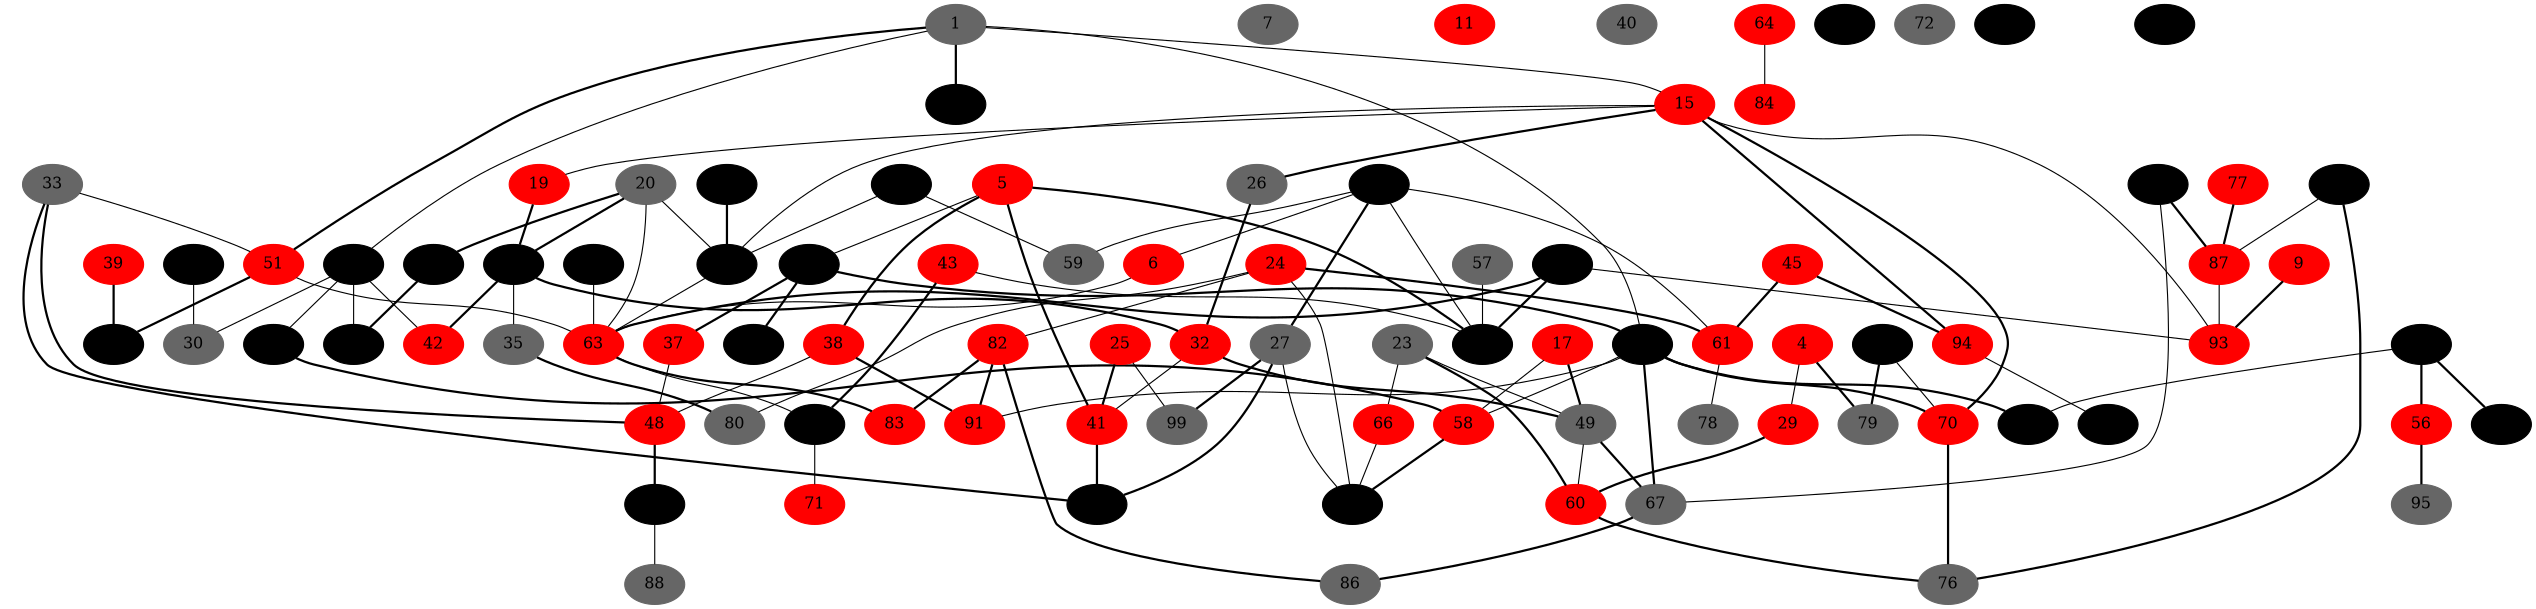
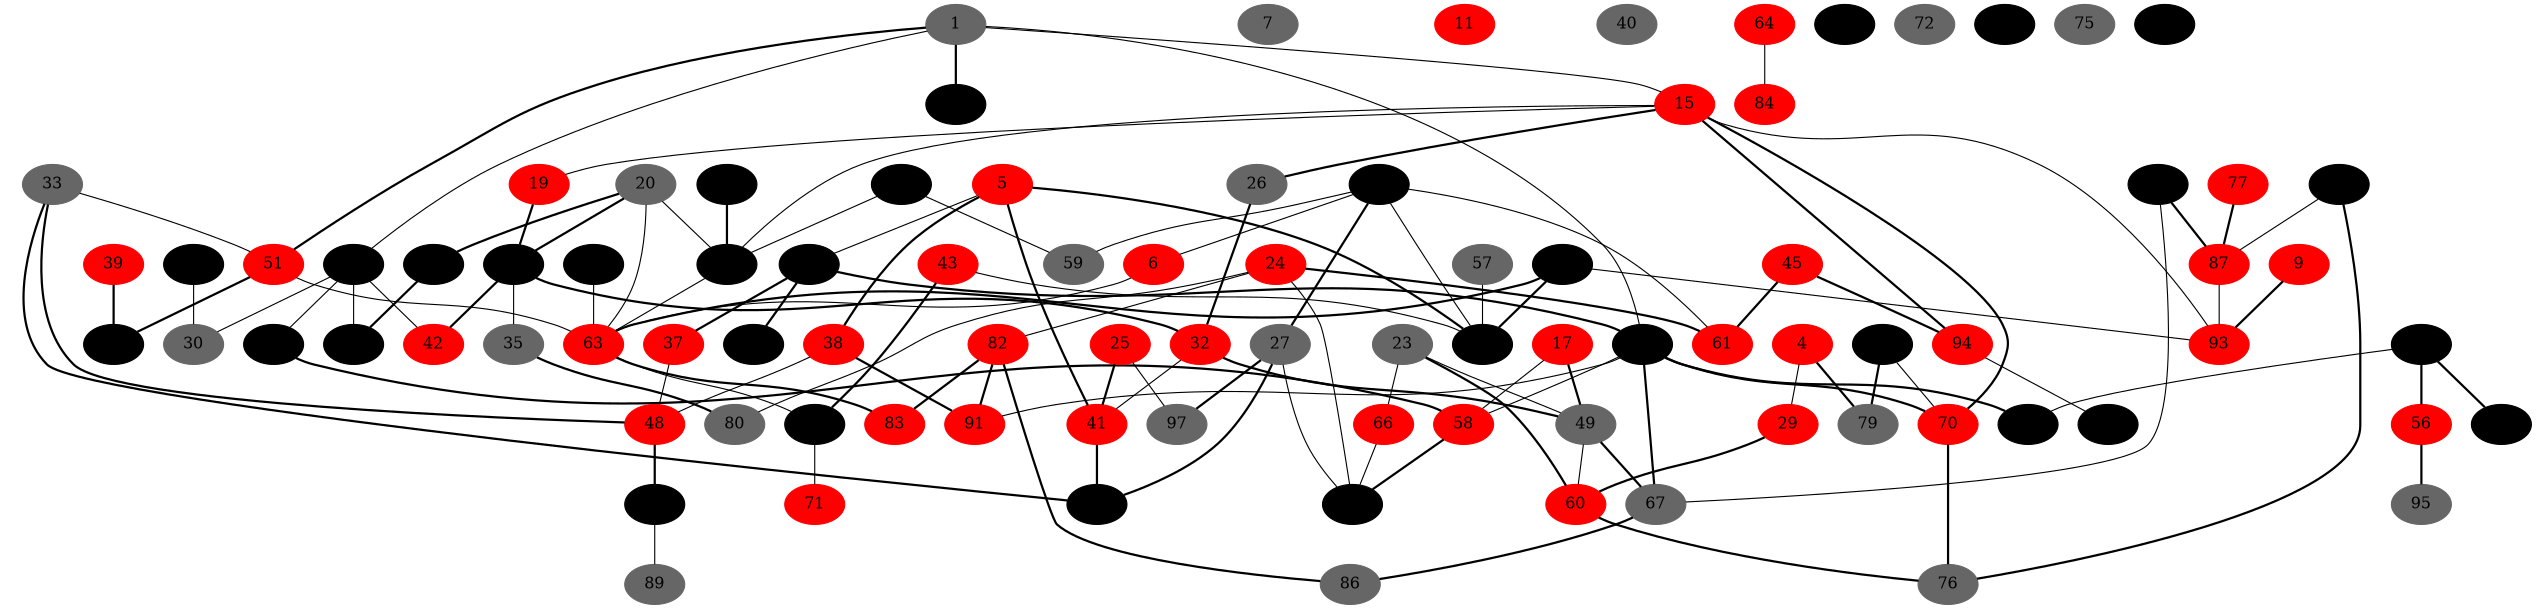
none -> (2085, 24)
(1177, 424) -> (1177, 424)
(1708, 424) -> none
(655, 584) -> (655, 584)
